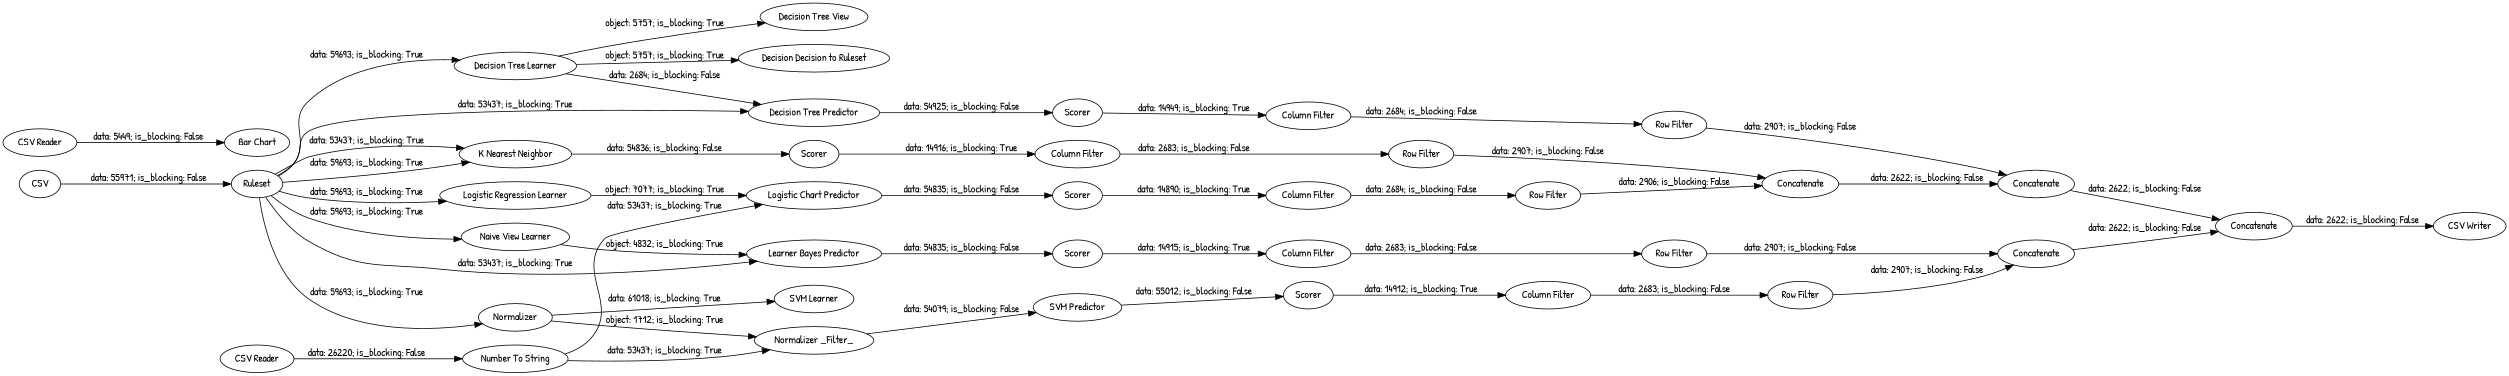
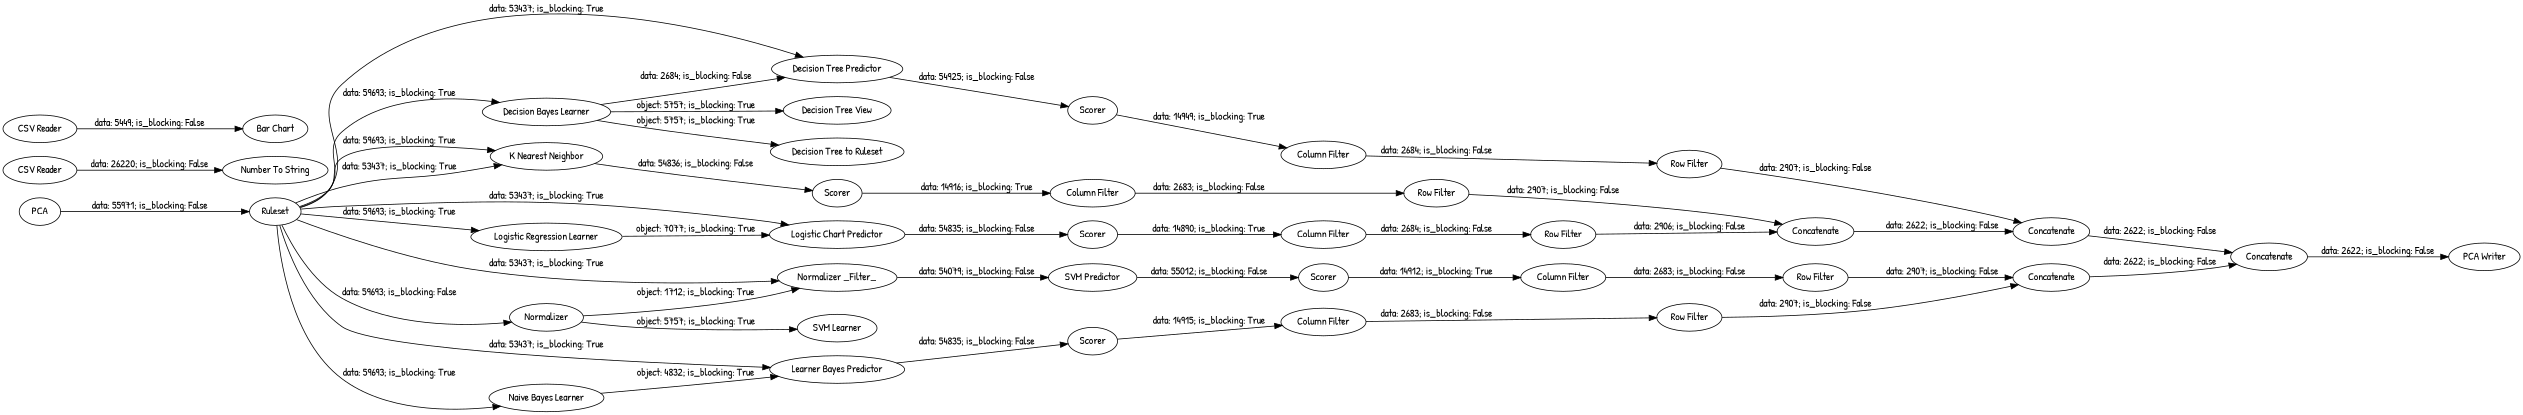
(814, 58) -> (837, 152)
(515, 66) -> (546, 112)
(40, 184) -> (40, 212)
(2470, 226) -> (2484, 257)
(613, 235) -> (541, 202)
(515, 237) -> (546, 398)
(367, 292) -> (399, 292)
(665, 299) -> (696, 322)
(665, 360) -> (530, 276)
